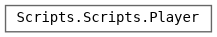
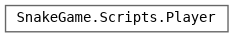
(108, 19) -> (117, 19)
